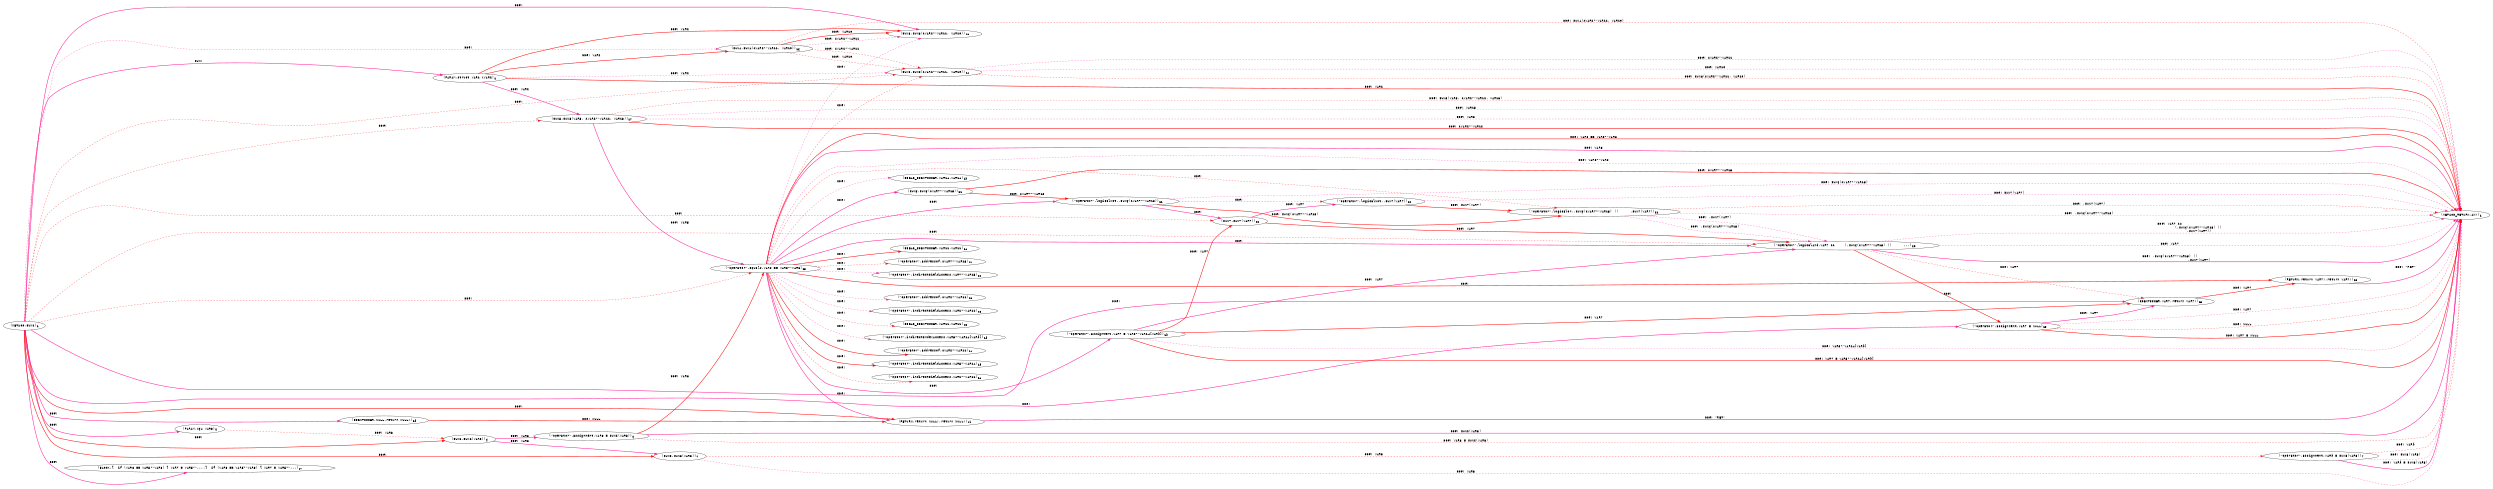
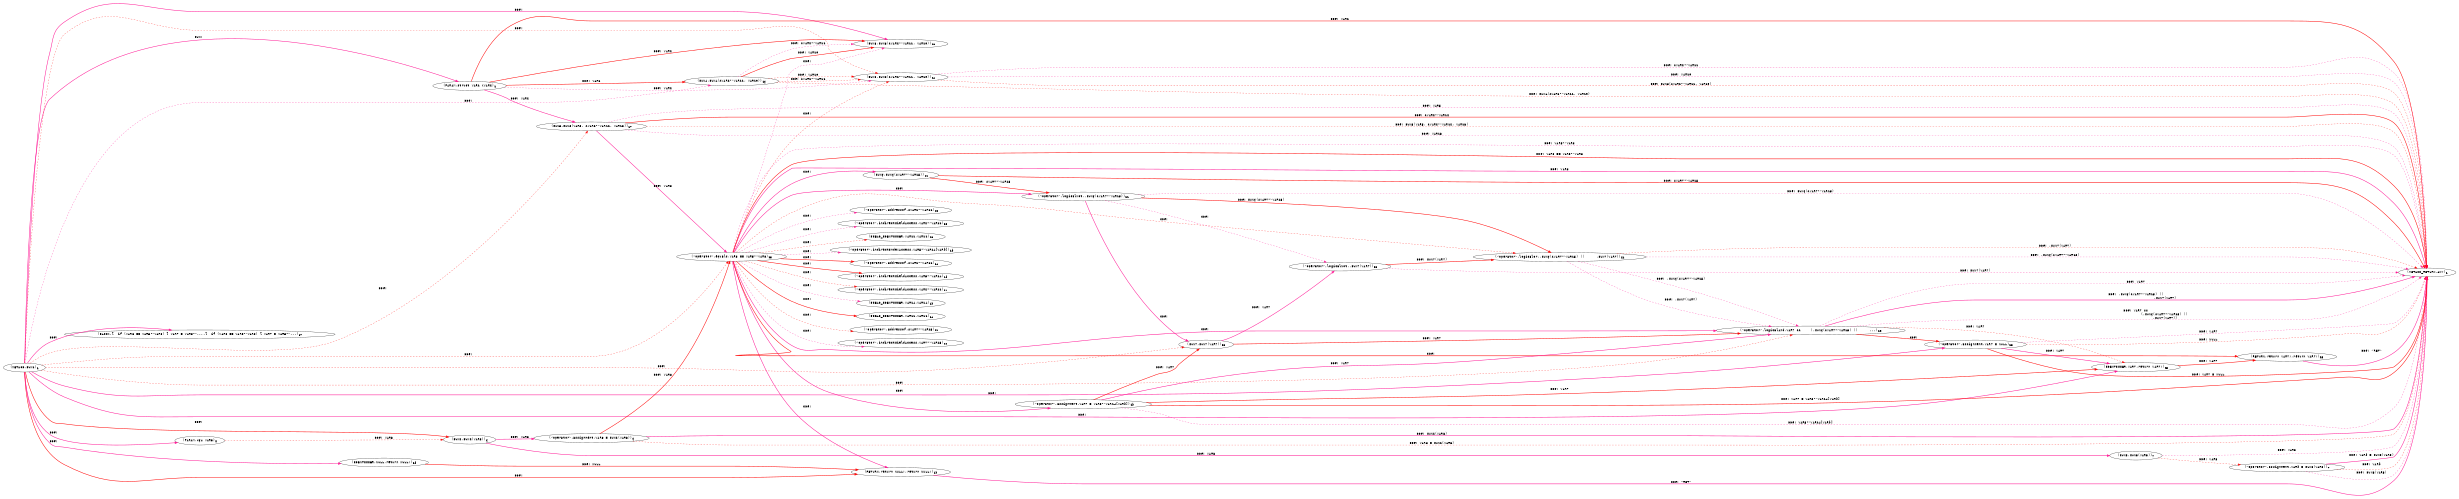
(1250, 201) -> (1215, 228)
(292, 457) -> none
